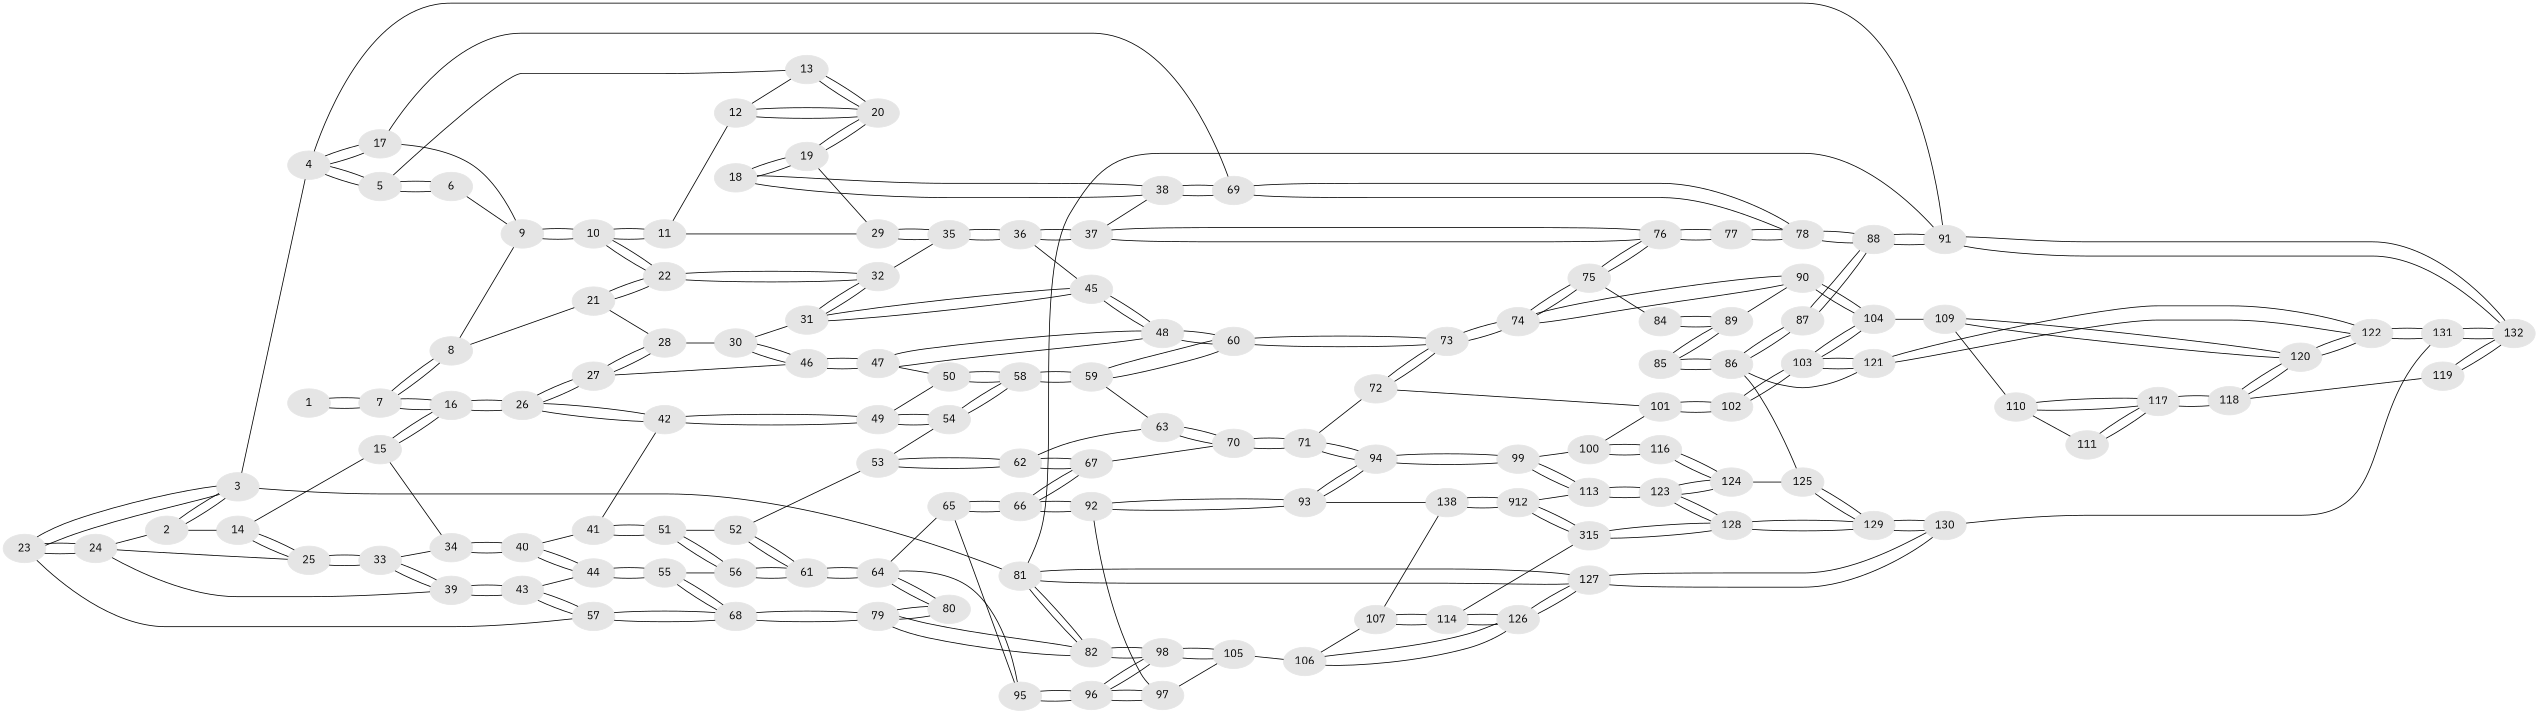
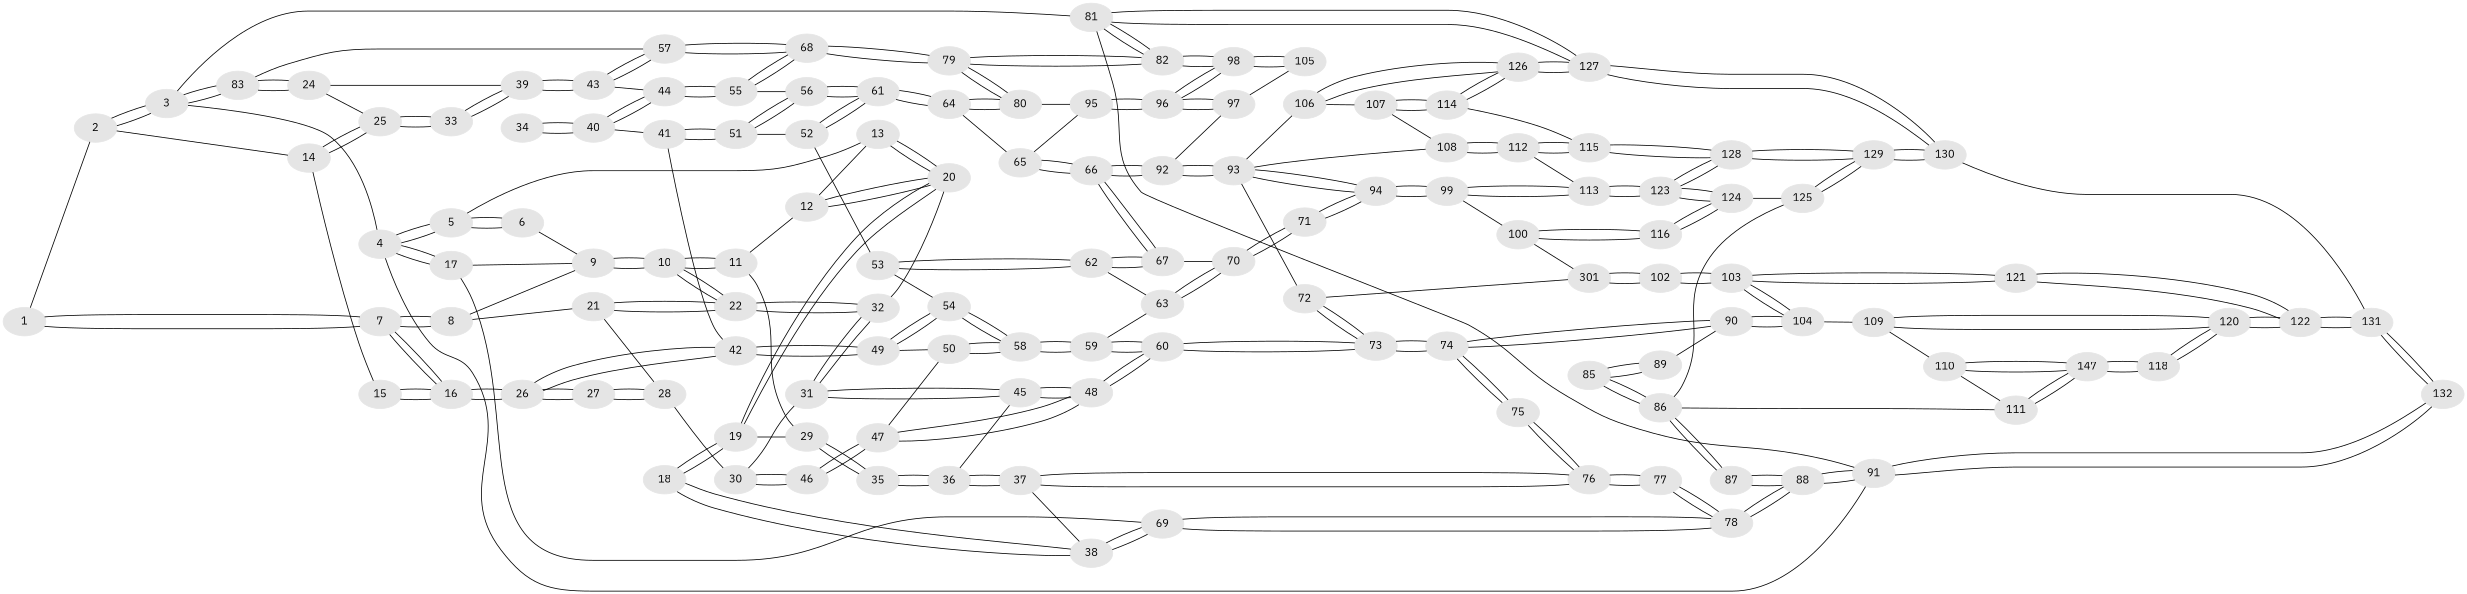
(913, 256) -> (922, 247)
(1660, 322) -> none
(700, 370) -> none
(2443, 376) -> none
(1803, 388) -> (1838, 409)
(2158, 401) -> (2087, 367)
(1660, 407) -> (1589, 278)
(1340, 416) -> (1266, 230)
(417, 500) -> none
(1447, 503) -> (1447, 148)
(1518, 503) -> (1518, 148)
(1589, 536) -> (1589, 148)
(131, 539) -> (60, 225)
(24, 548) -> (238, 85)
(416, 554) -> none
(976, 593) -> (1056, 104)
(1269, 658) -> (1269, 137)
